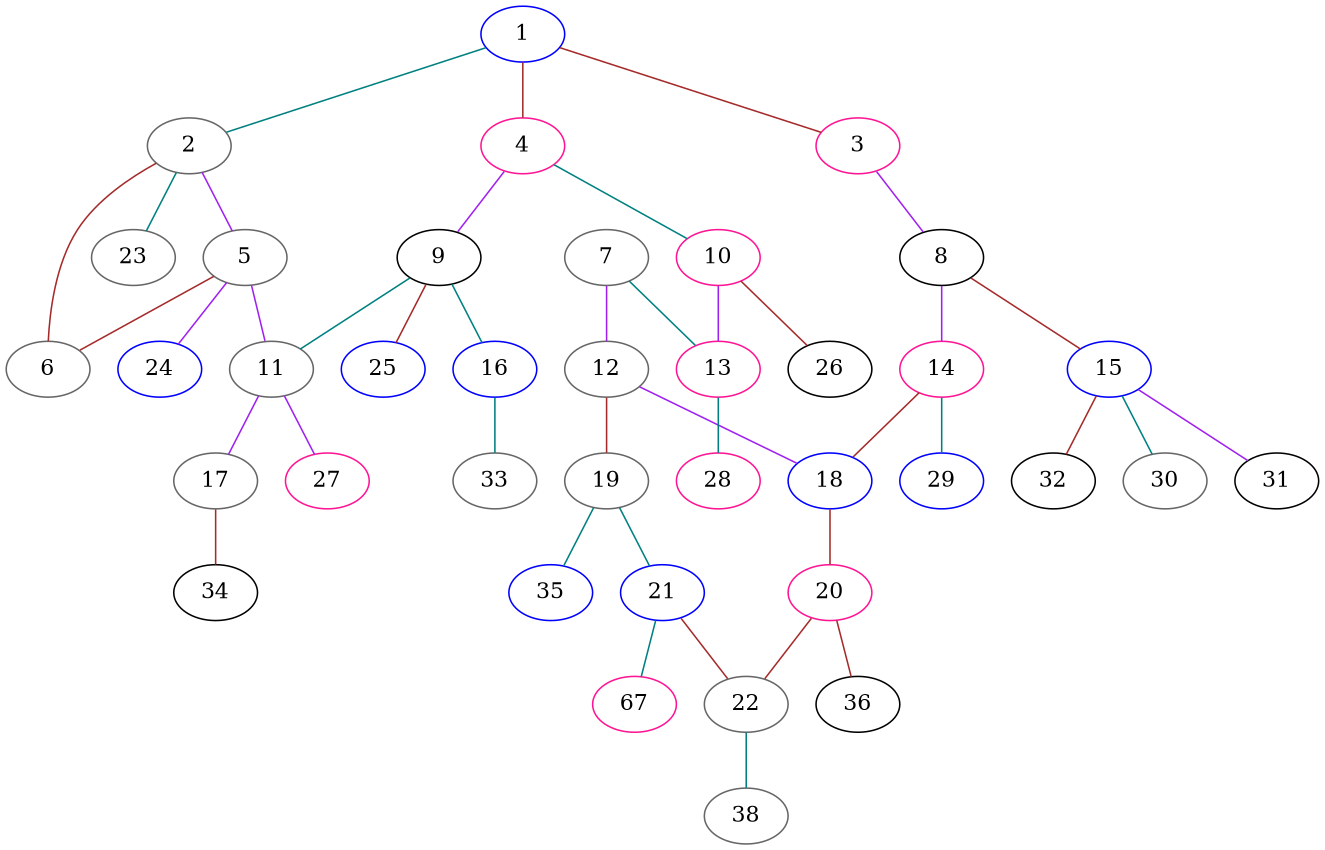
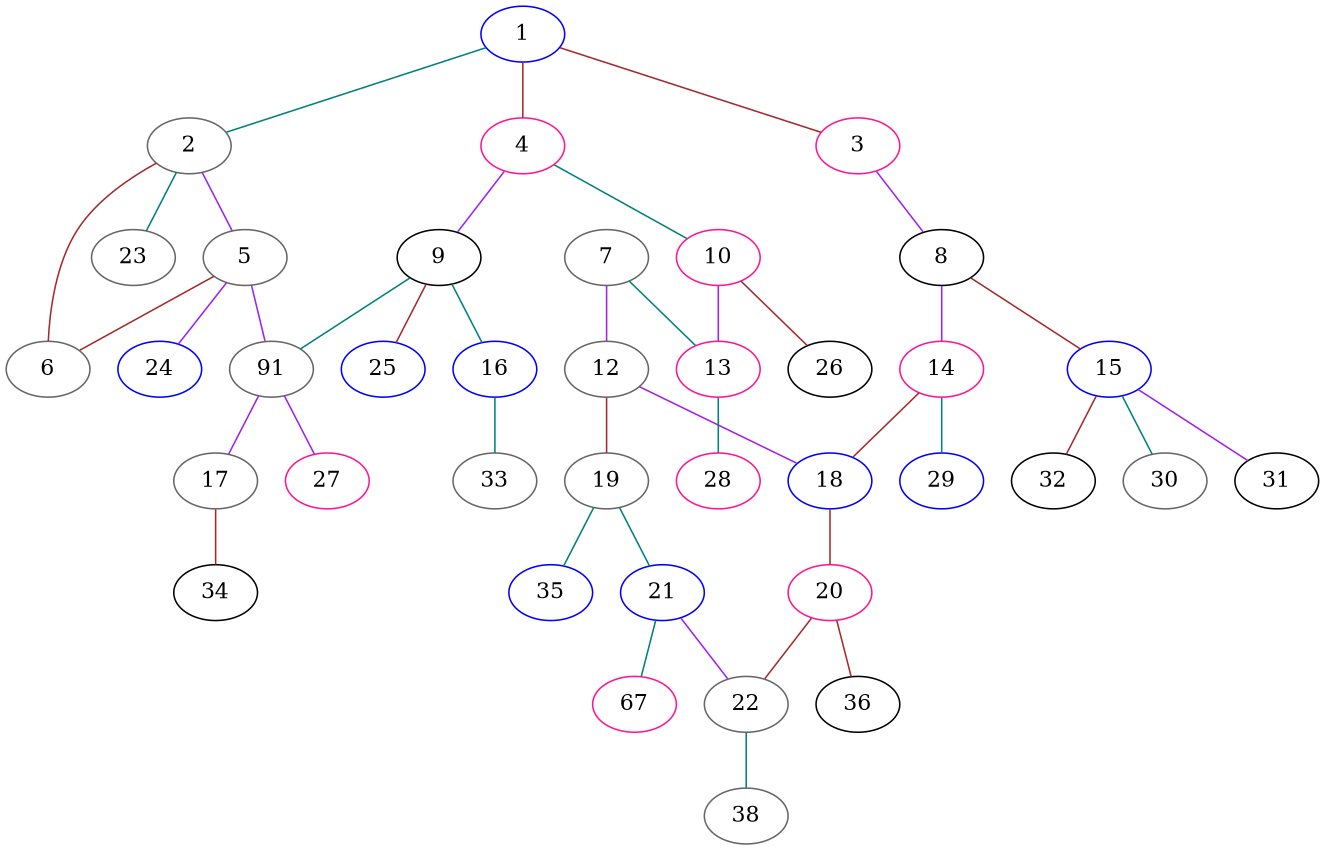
(271, 369) -> (271, 369)
(704, 649) -> (704, 649)
